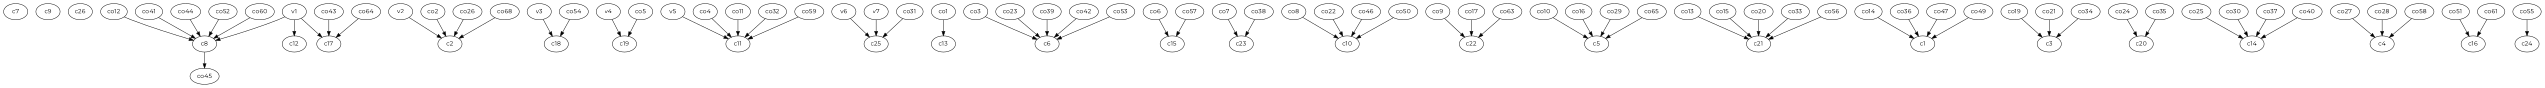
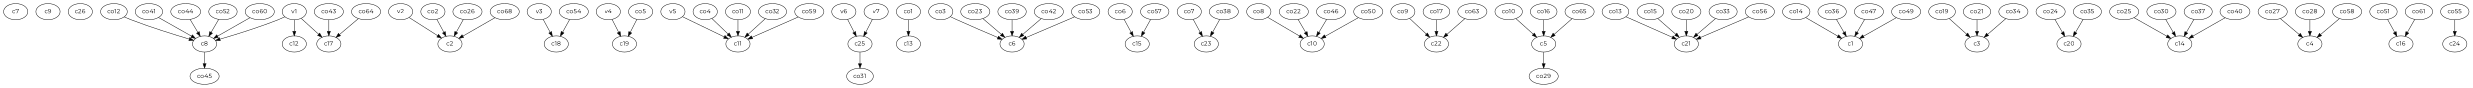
(895, 26) -> (860, 58)
(1607, 26) -> (1544, 58)
